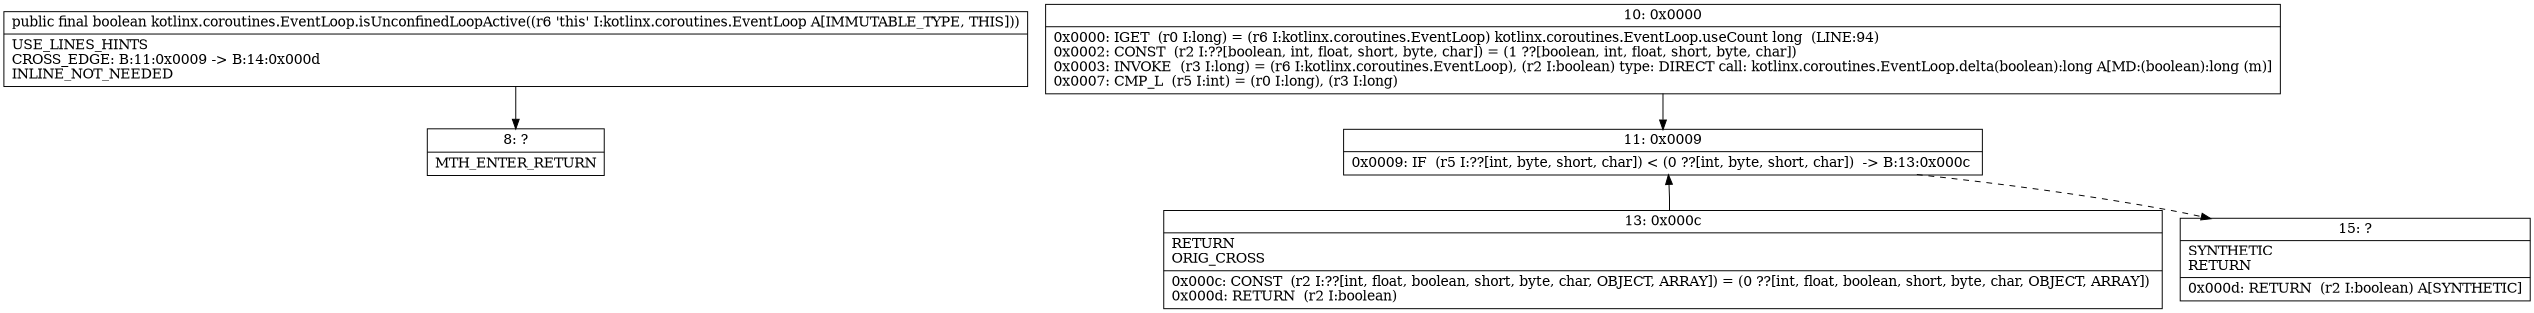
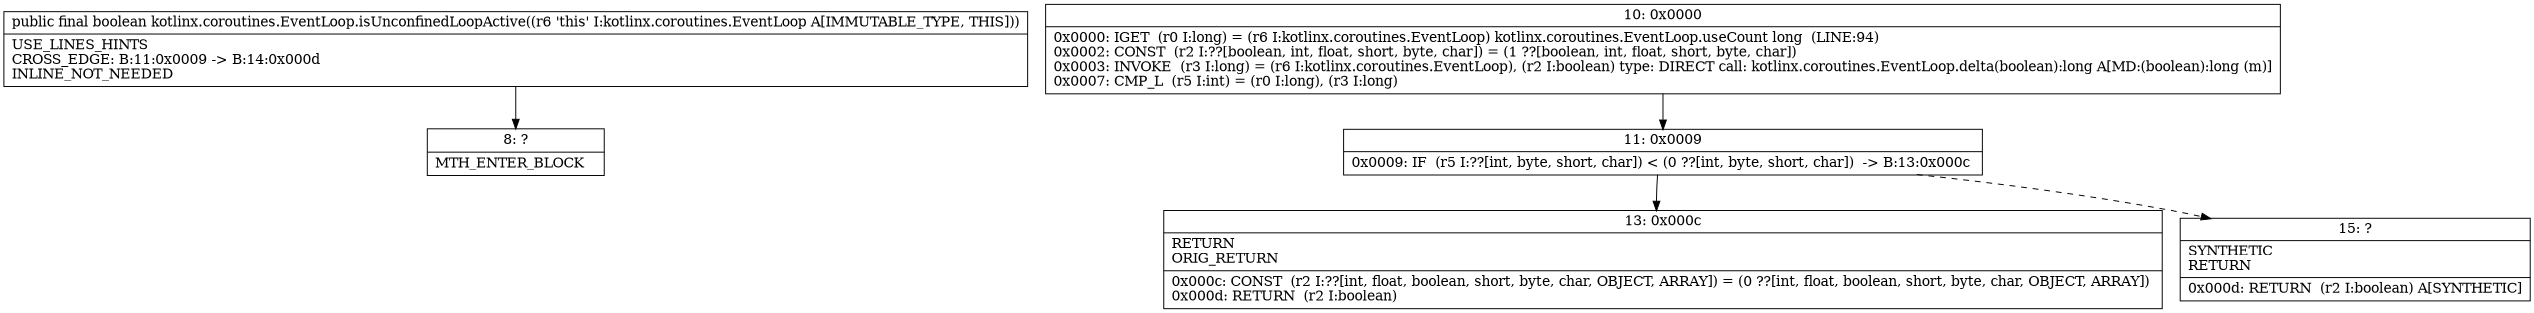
(516, 163) -> (510, 163)
(1669, 198) -> (1657, 188)
(1219, 259) -> (1225, 259)
